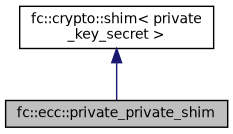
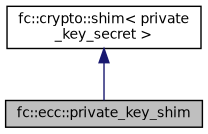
(117, 114) -> (104, 114)
